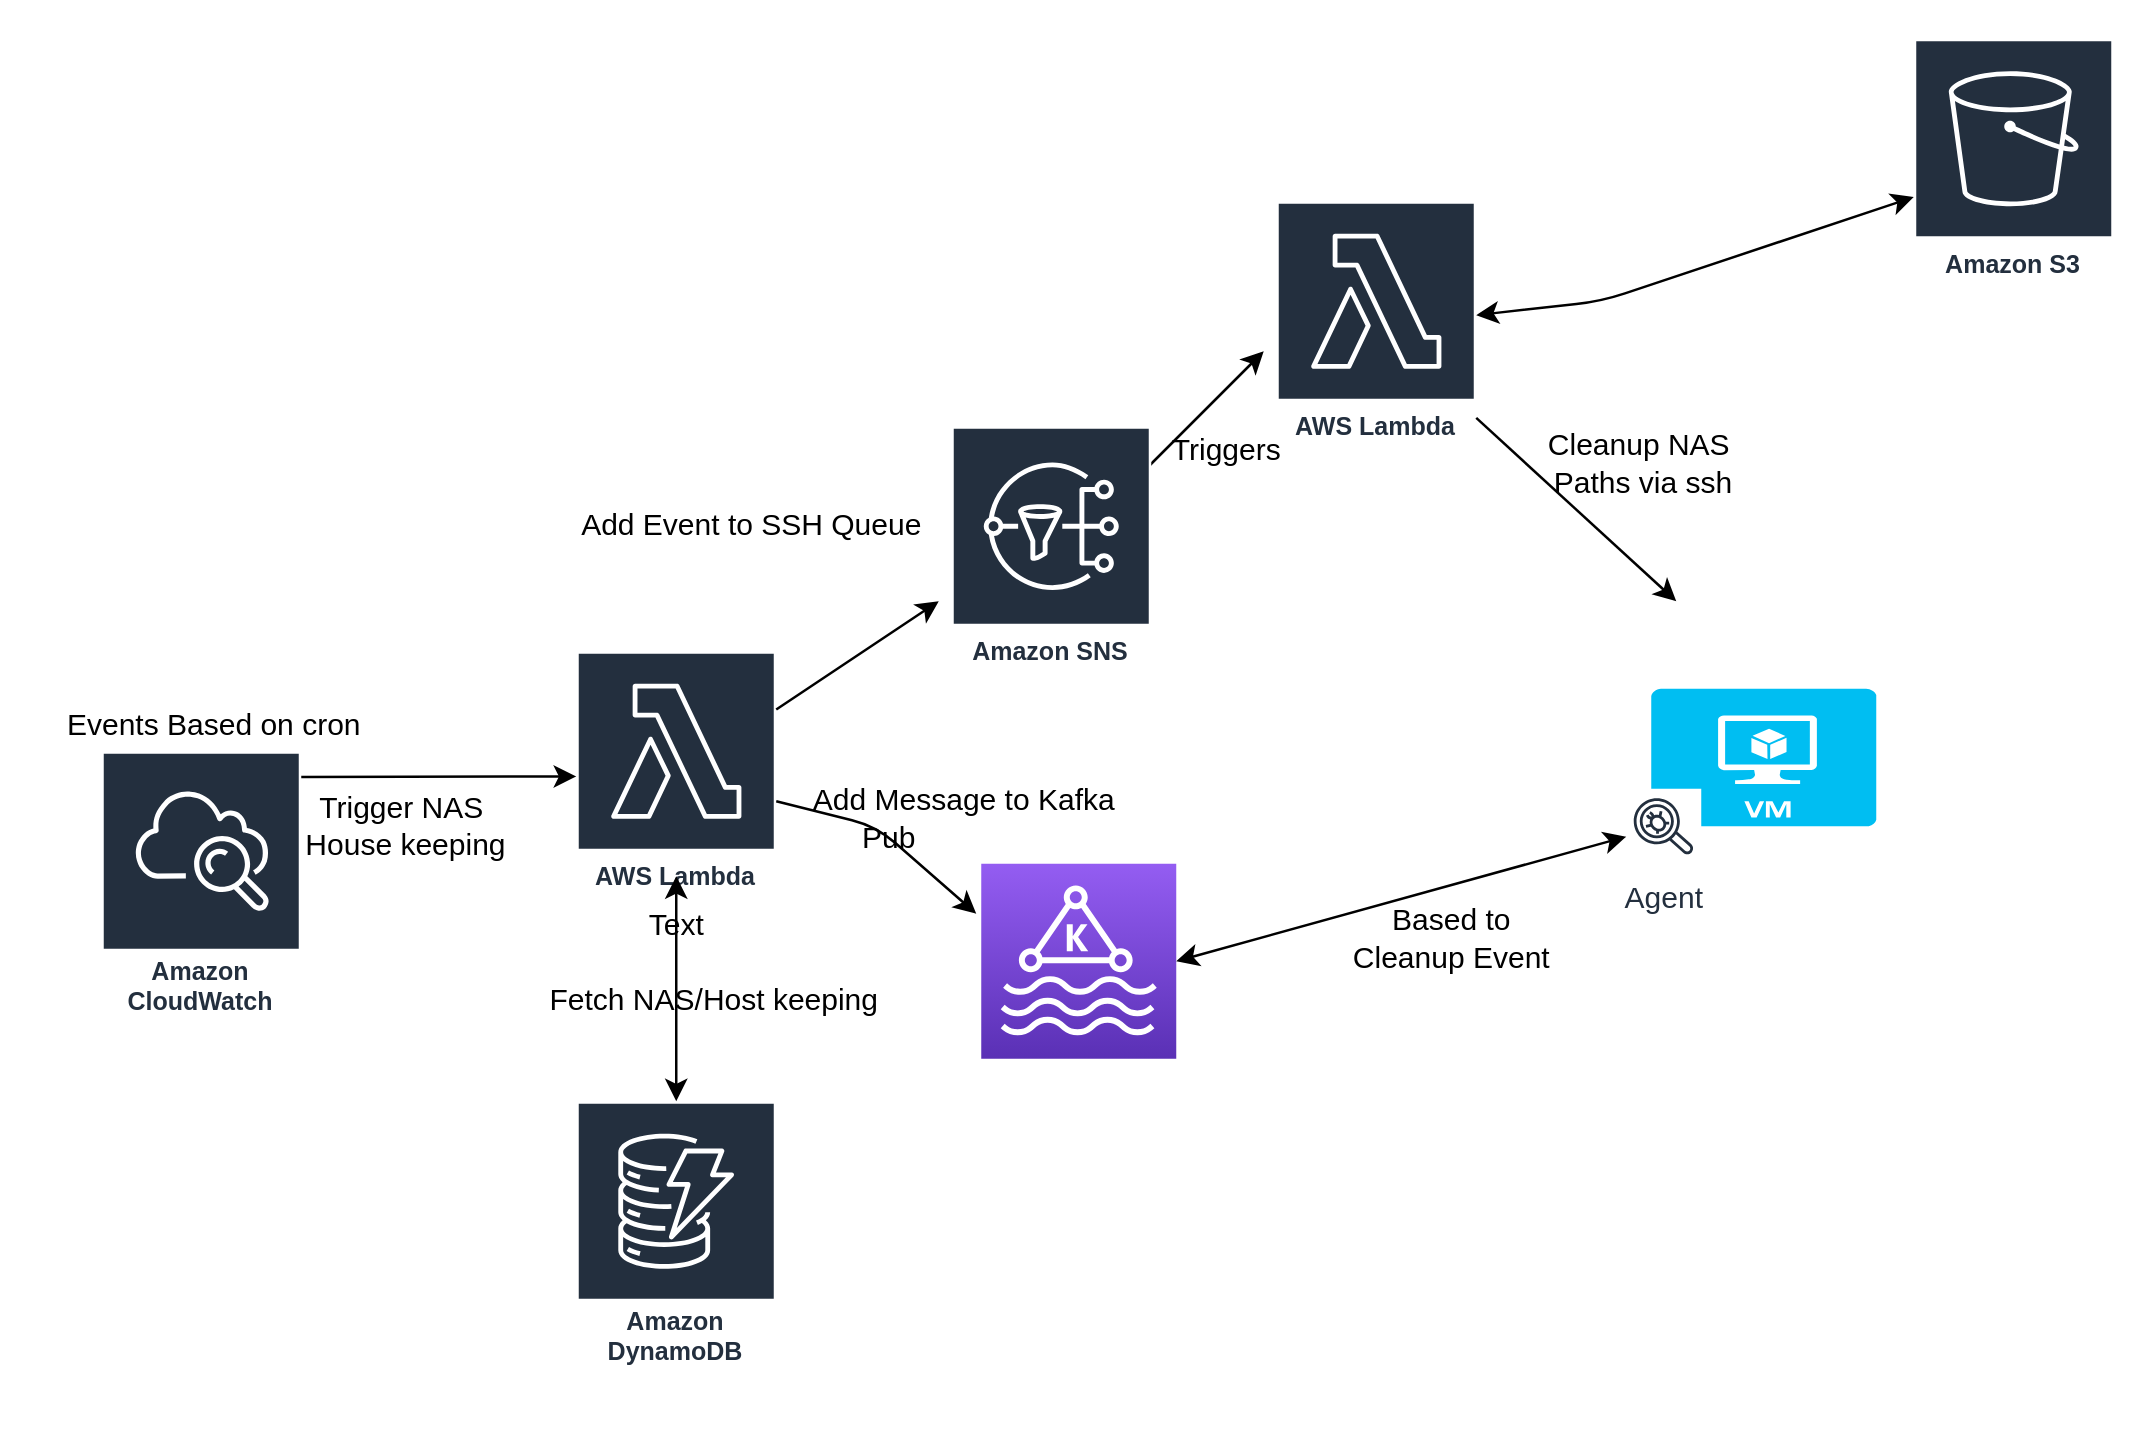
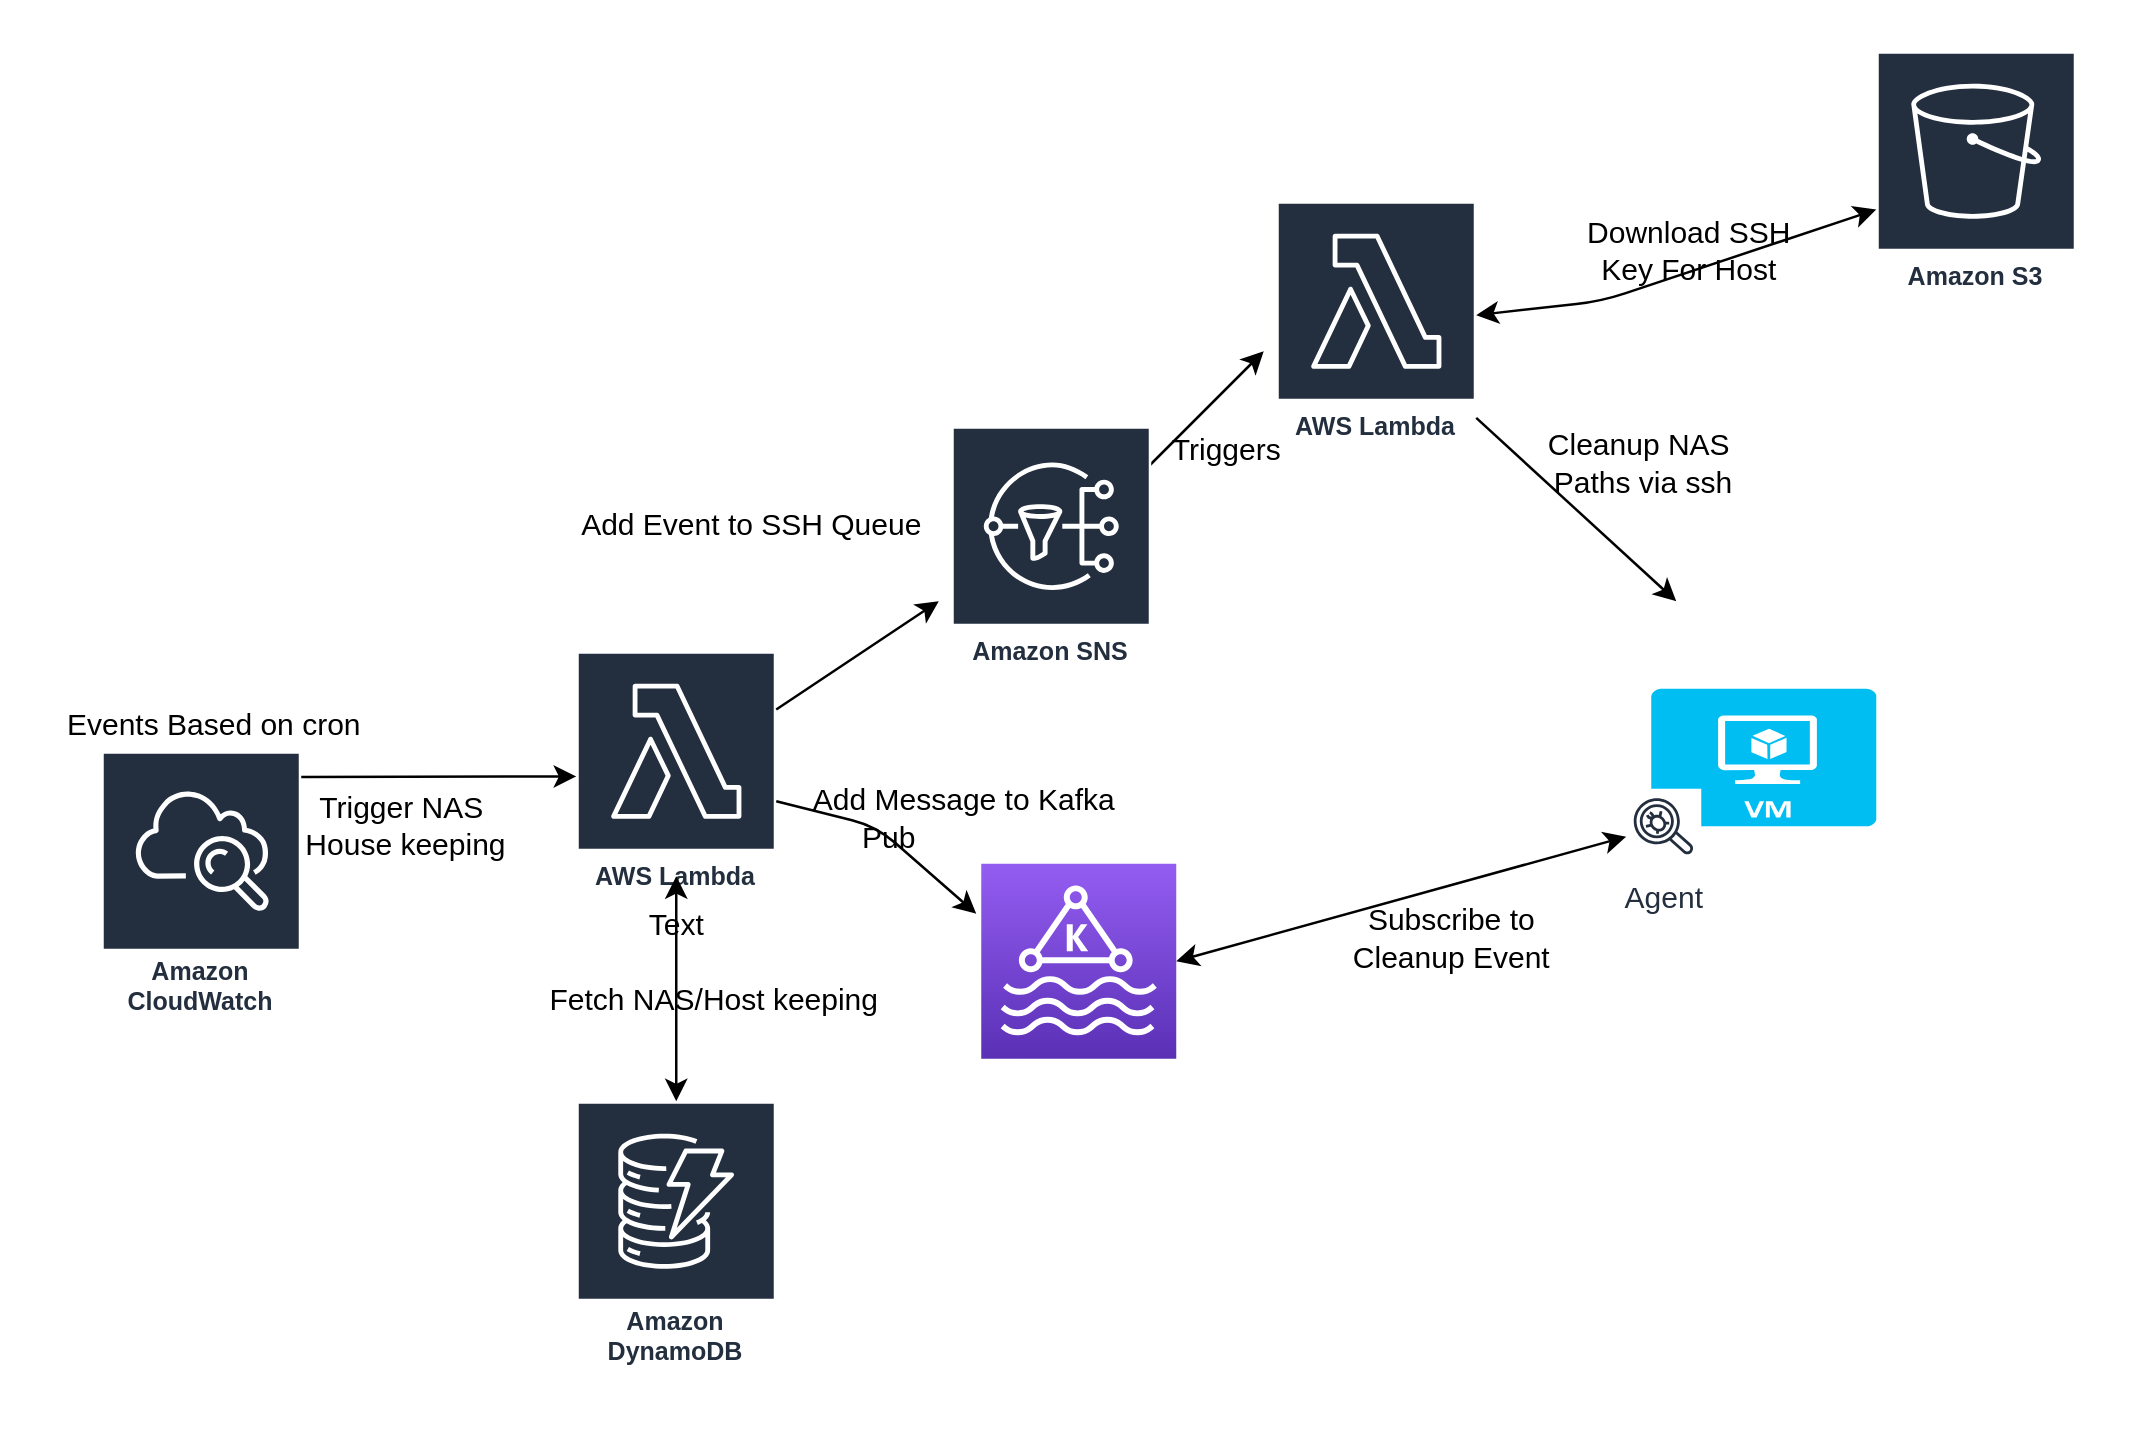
(2014, 164) -> (1976, 176)
none -> (1689, 251)
(1453, 939) -> (1453, 939)
